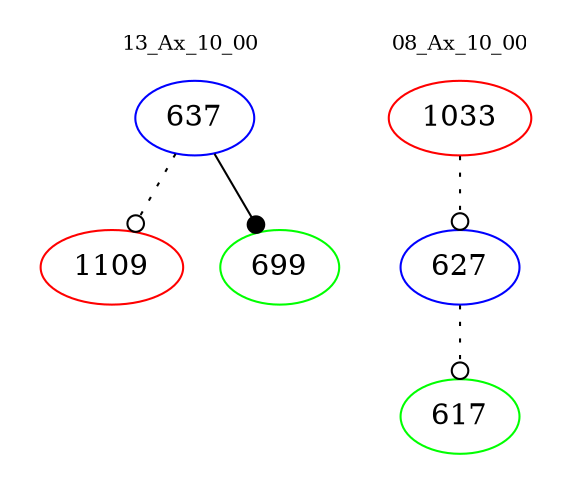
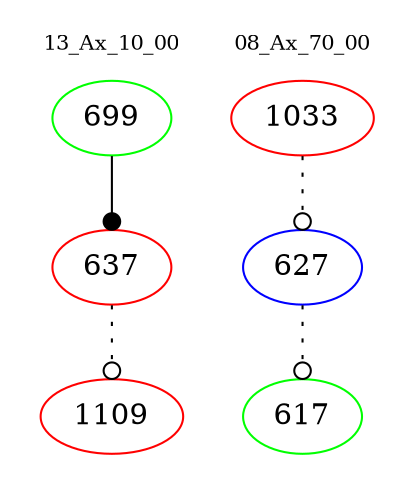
(460, 45) -> (303, 45)
(195, 118) -> (112, 267)
(233, 186) -> (112, 185)
